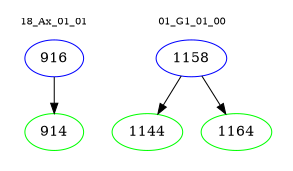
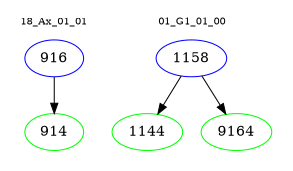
(236, 132) -> (236, 132)
